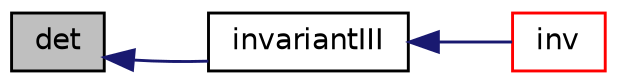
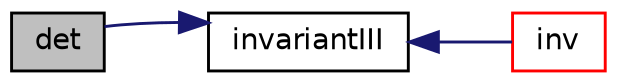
(171, 61) -> (142, 23)
